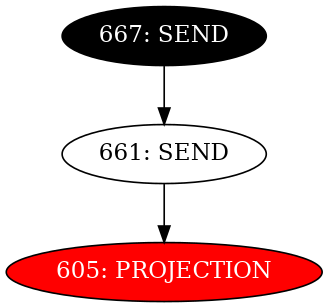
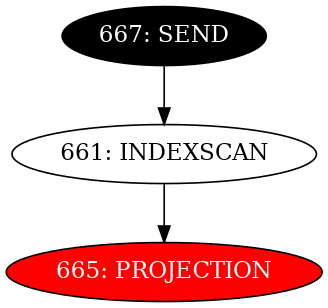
(164, 154) -> (164, 154)
(164, 272) -> (164, 272)
